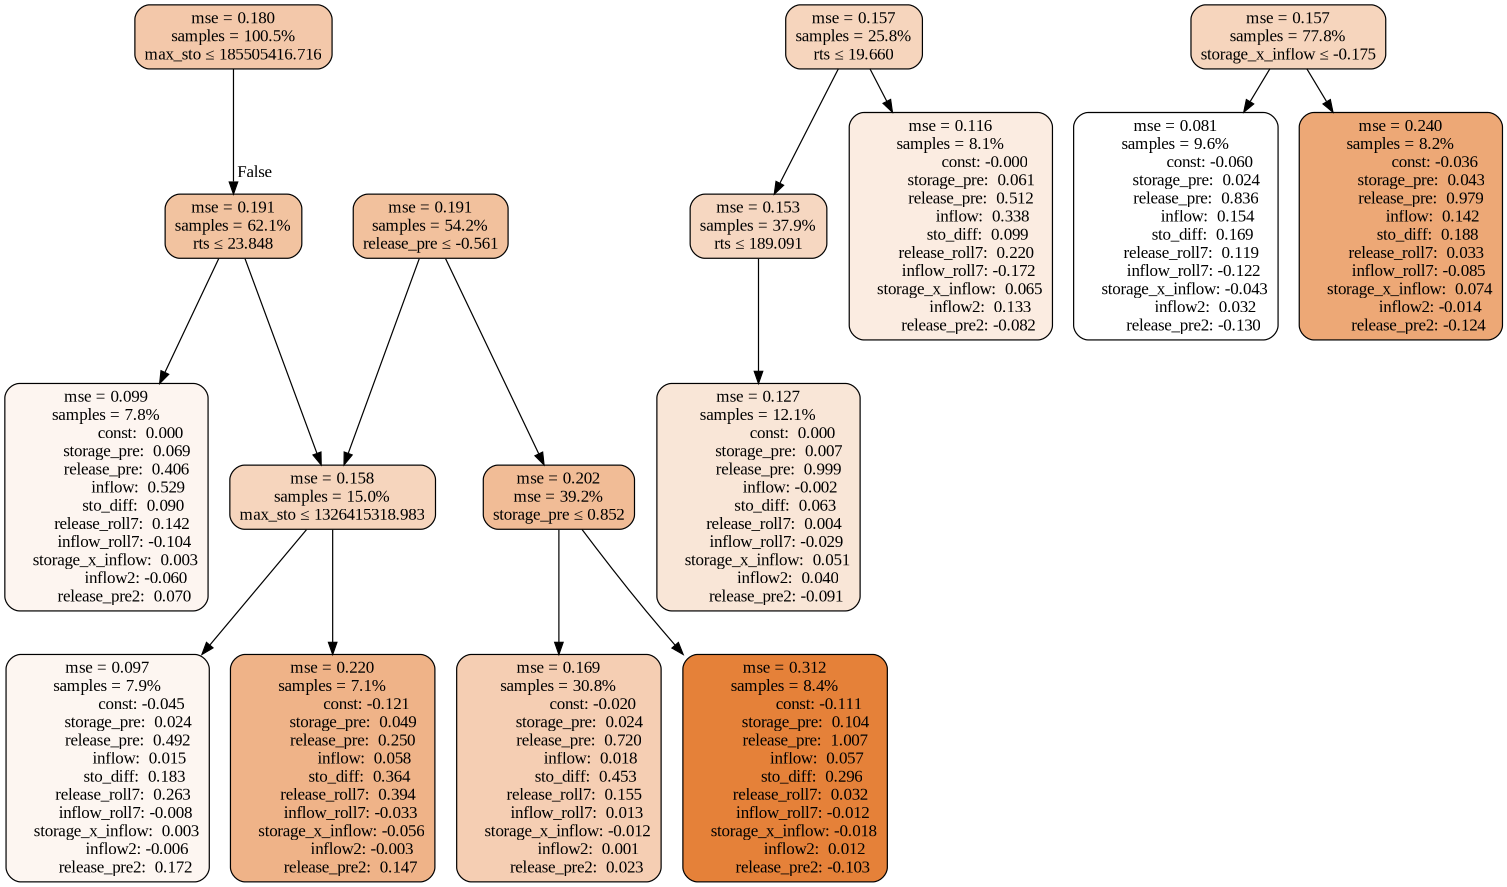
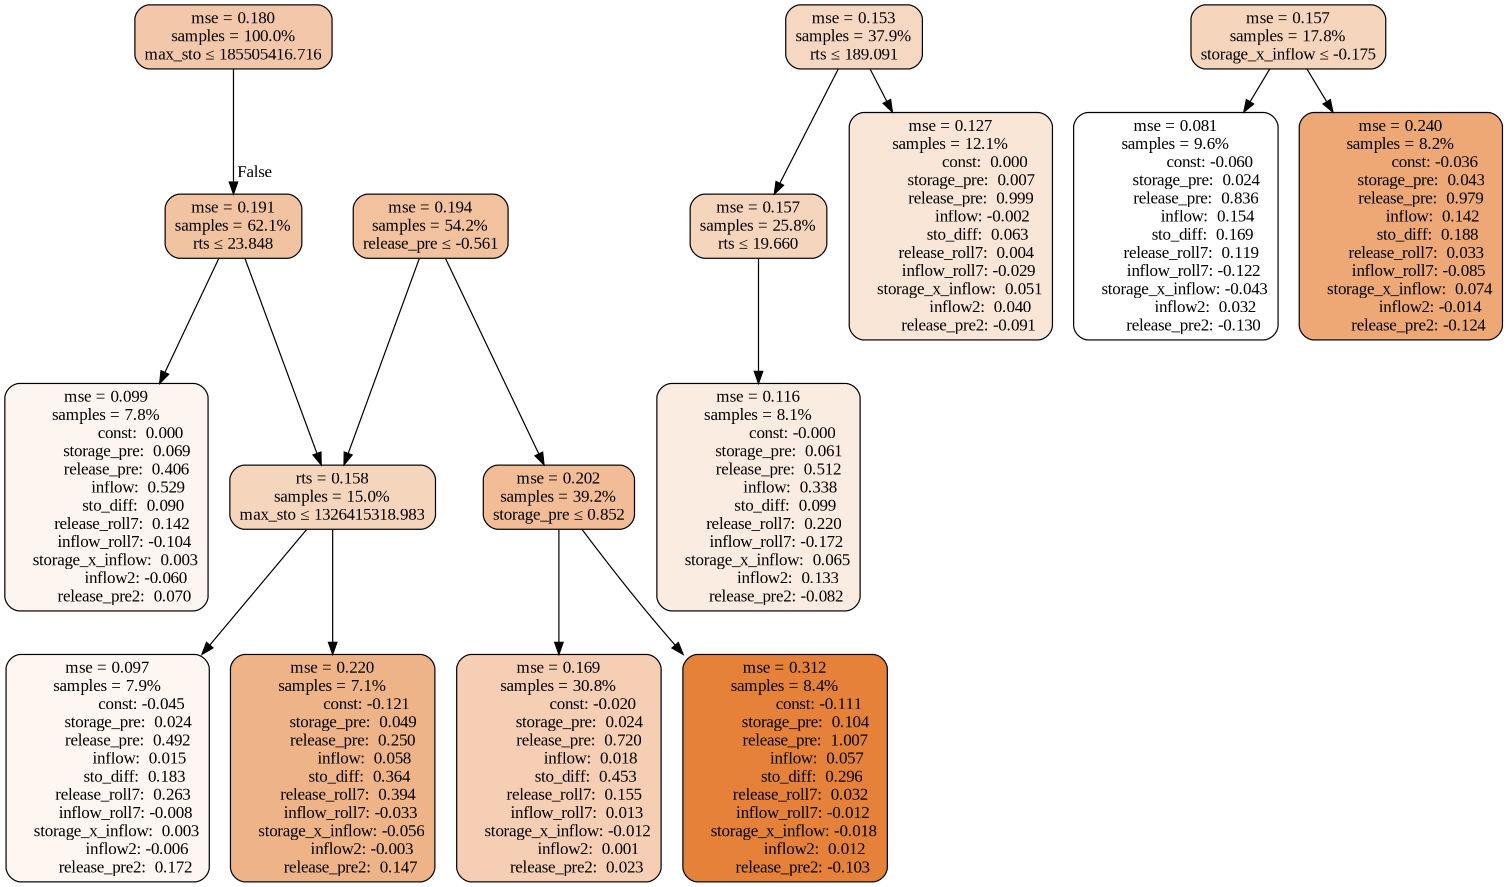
(233, 37) -> (233, 37)
(1288, 37) -> (1288, 37)
(809, 126) -> (809, 126)
(431, 226) -> (431, 226)
(333, 497) -> (333, 497)
(559, 497) -> (559, 497)
